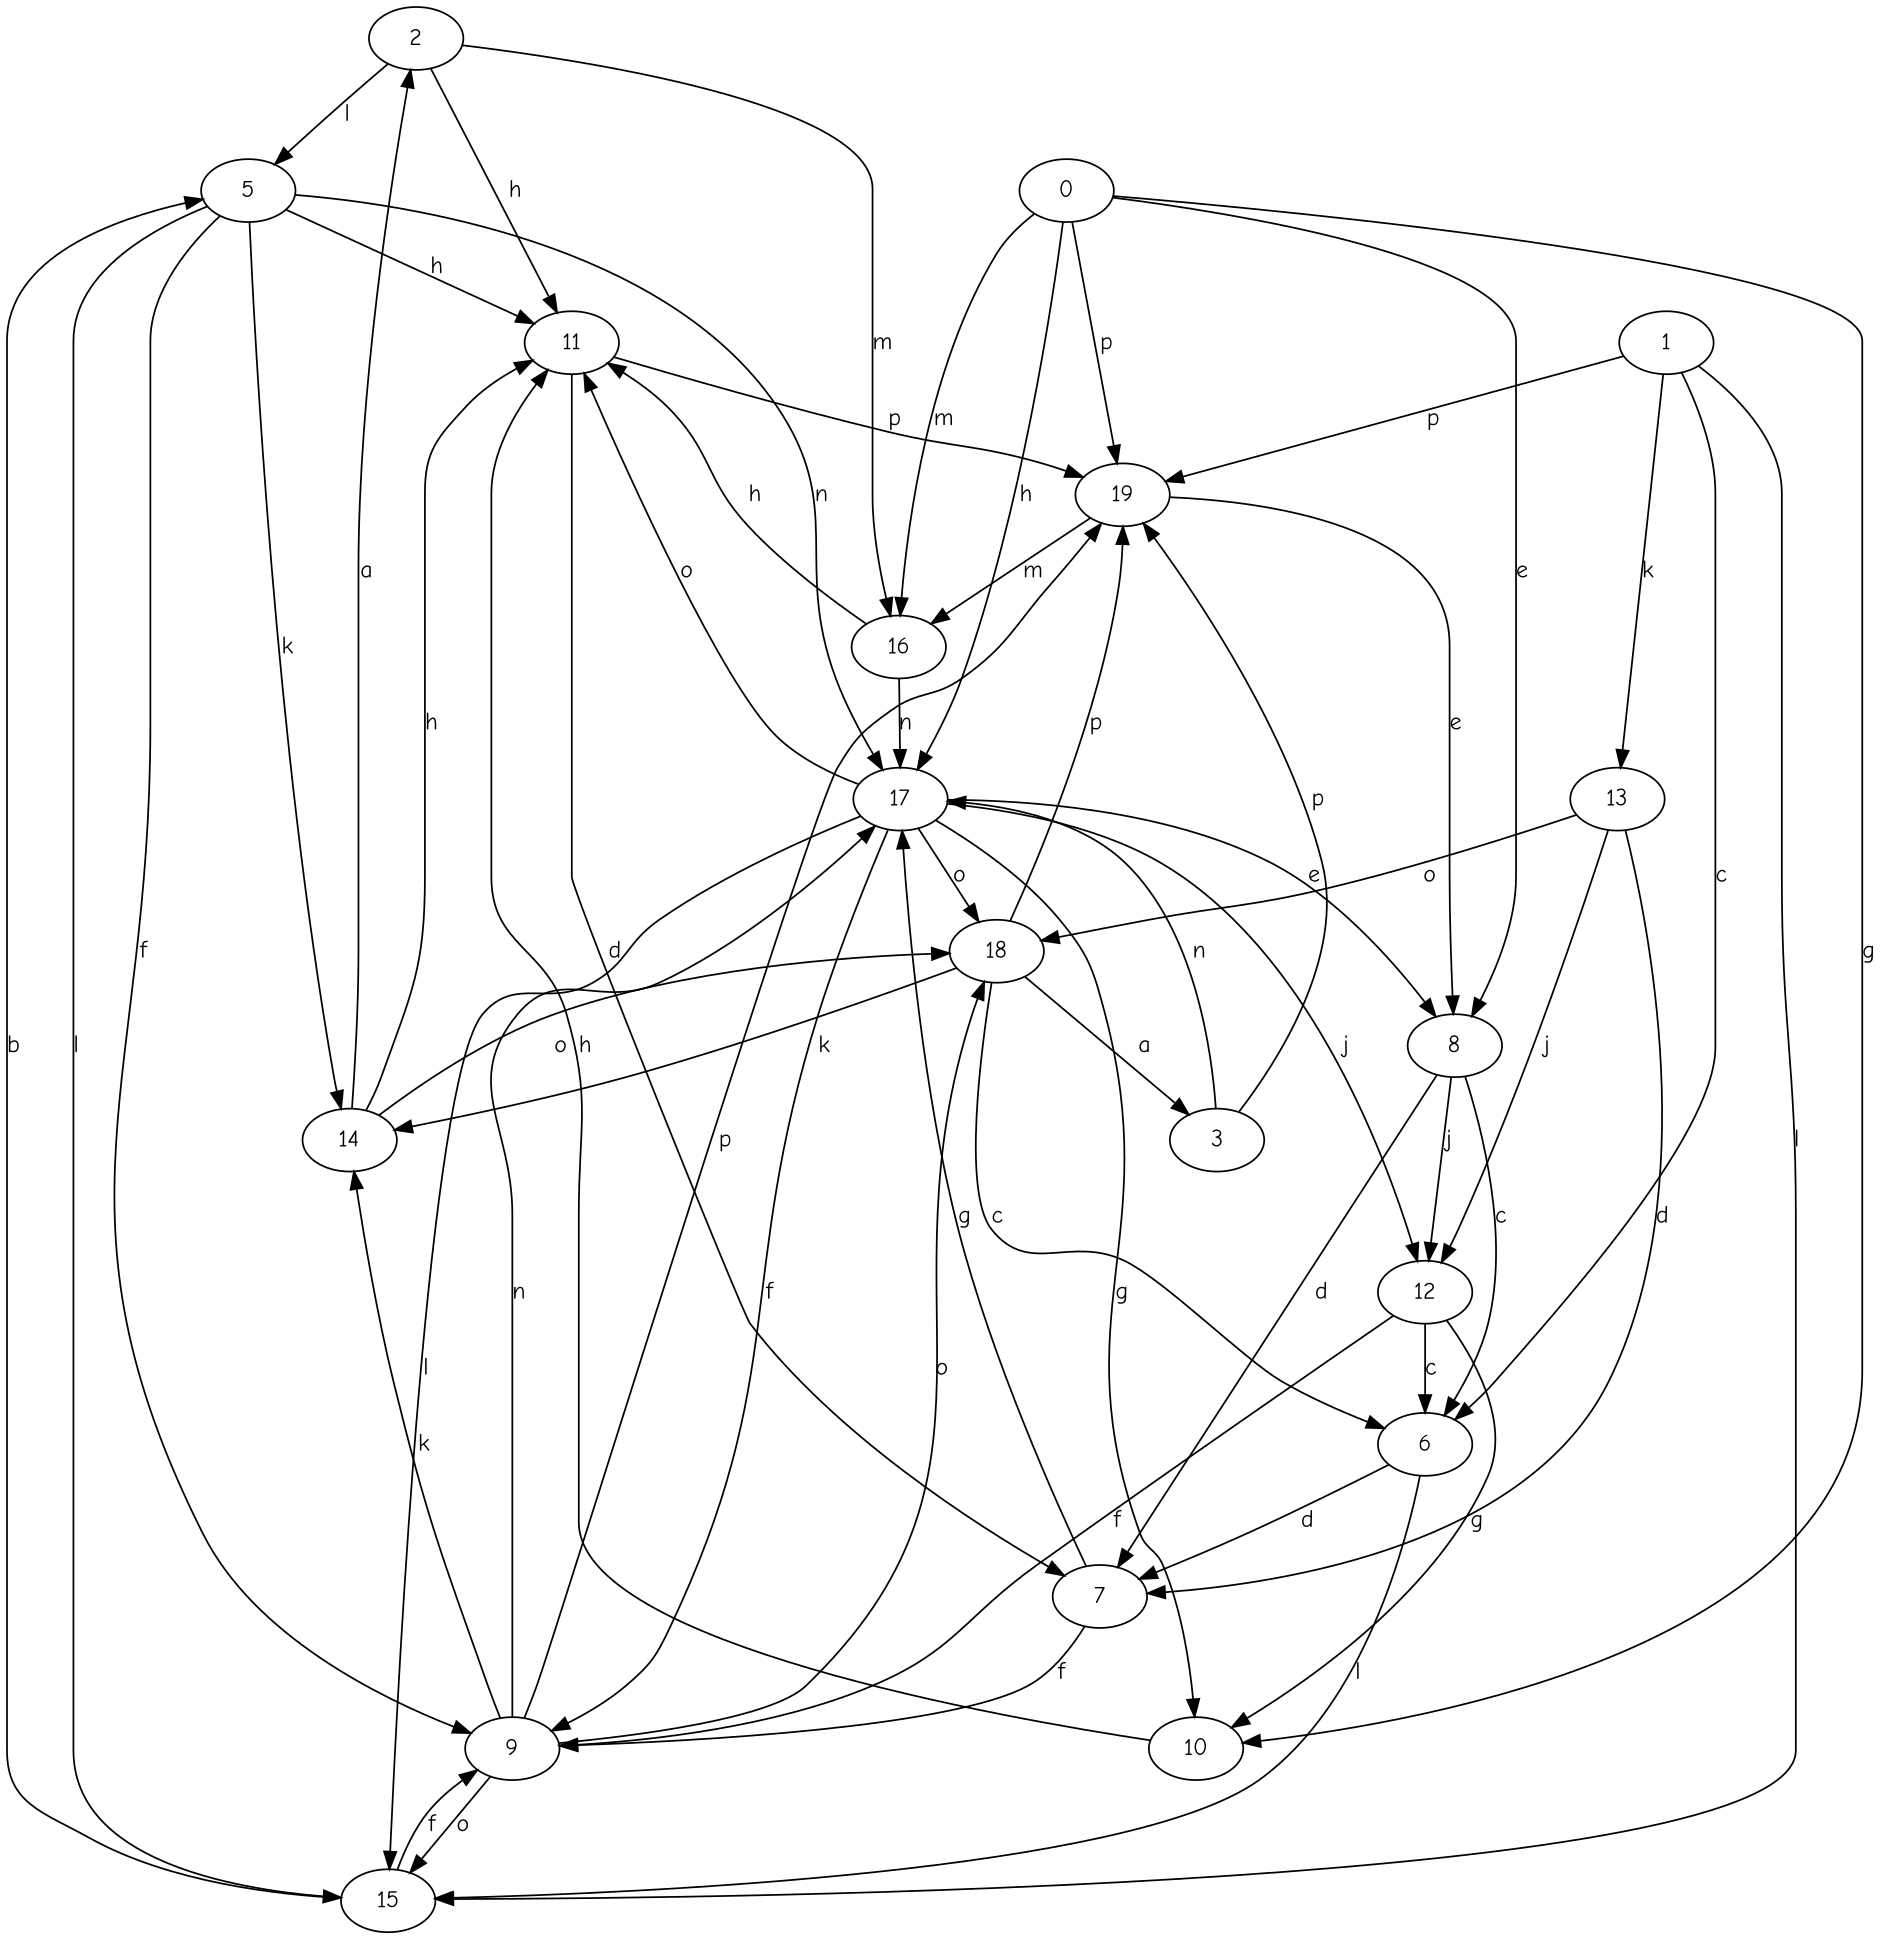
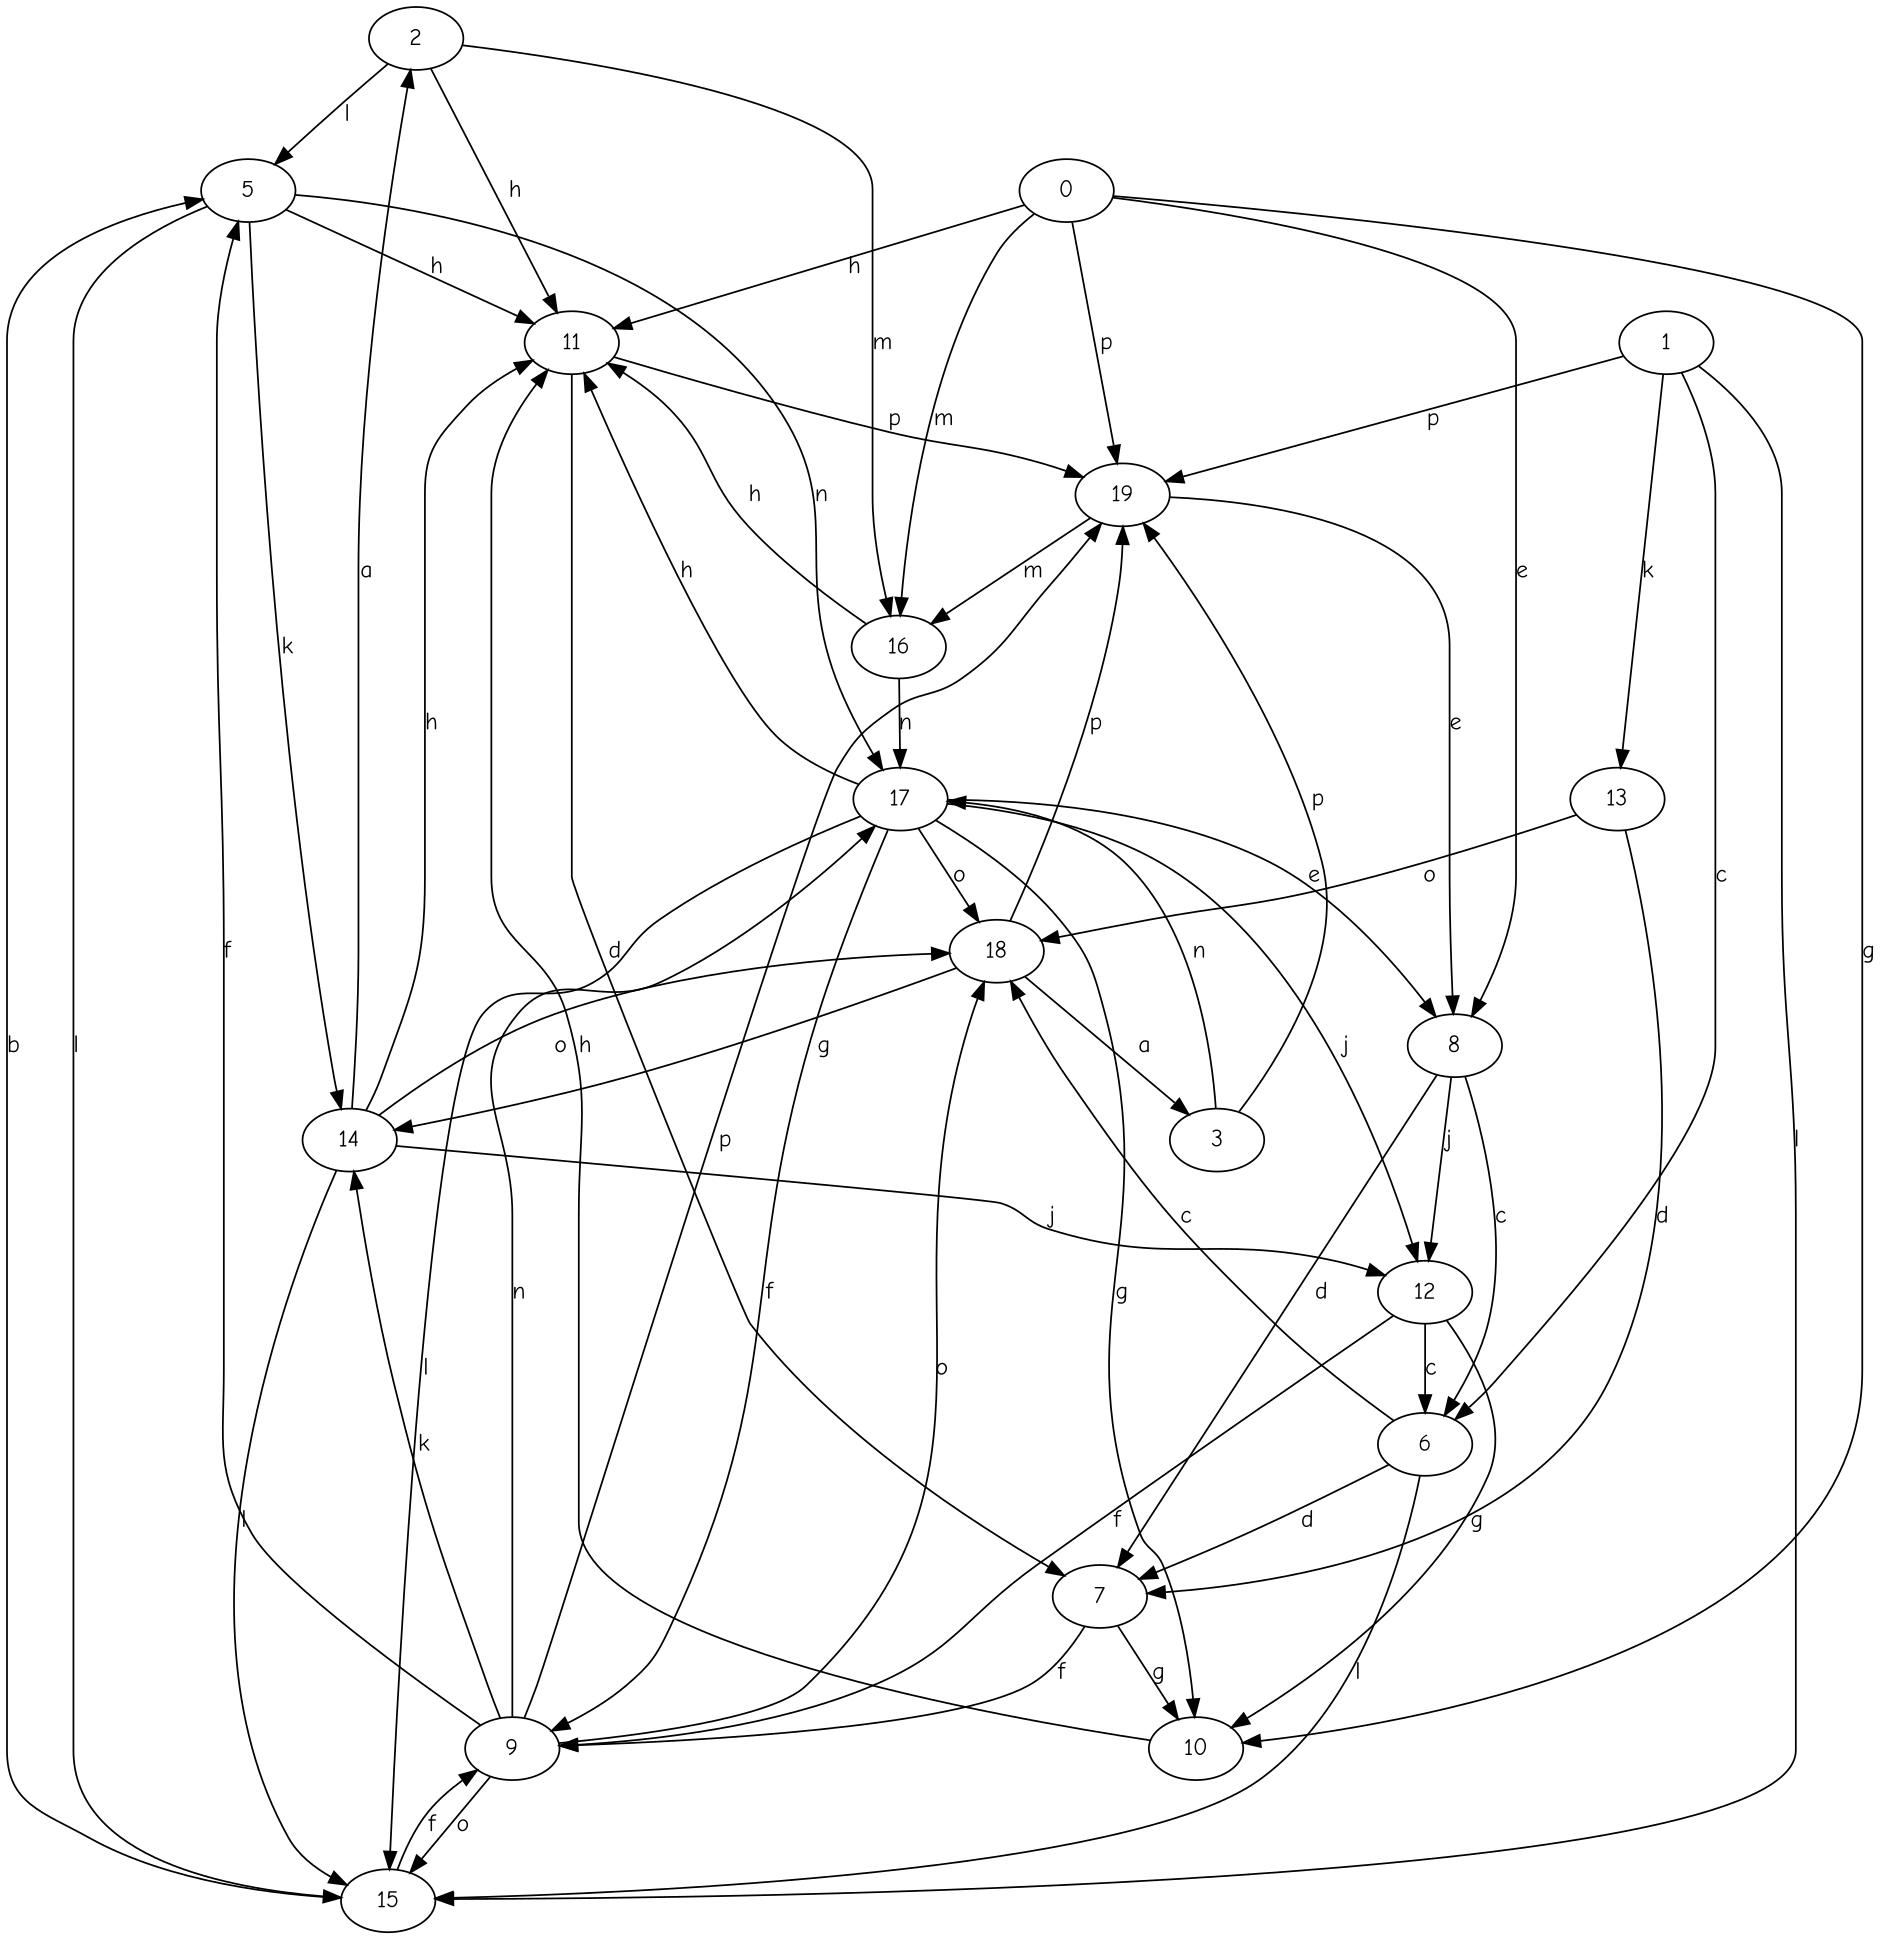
(1014, 493) -> (828, 264)
(687, 571) -> (687, 571)
(127, 1033) -> (224, 1038)
(1535, 1041) -> (887, 1191)
(824, 1046) -> (824, 1046)
(955, 1217) -> (1143, 1665)
(1077, 1252) -> (1183, 1230)
none -> (236, 1549)
